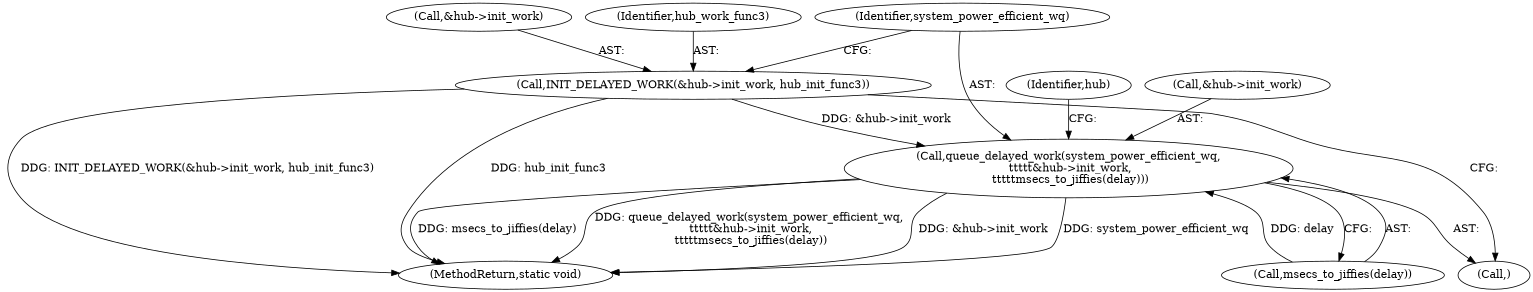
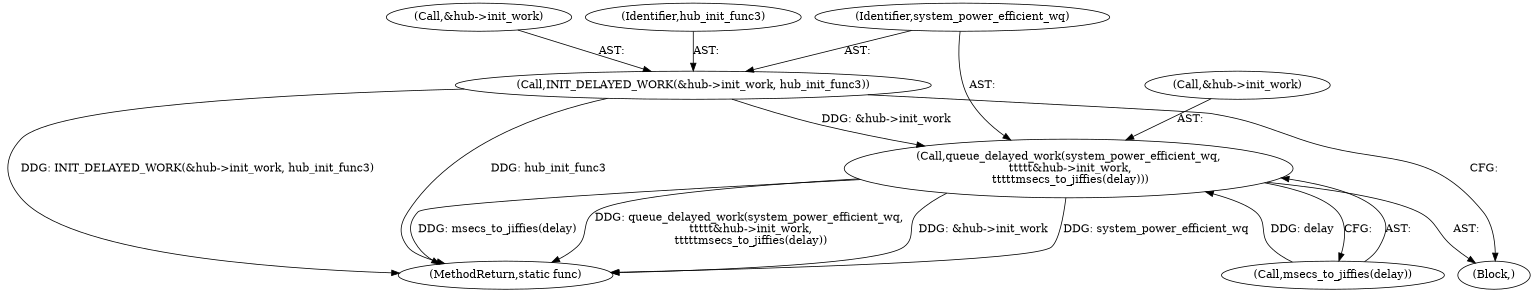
(693, 17) -> (693, 17)
(860, 51) -> (860, 51)
(1069, 85) -> none
(506, 275) -> (506, 275)
(1494, 275) -> (1494, 275)
